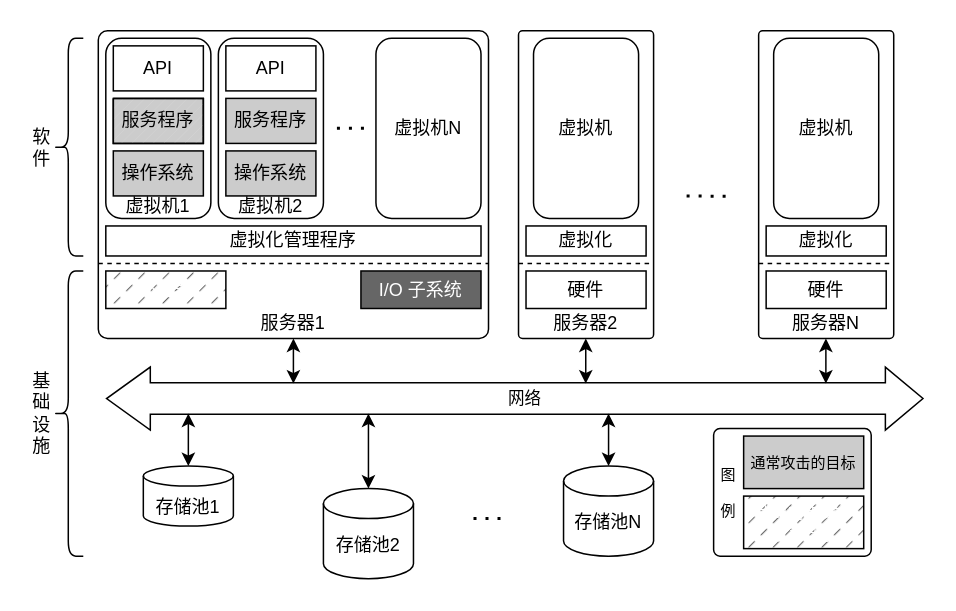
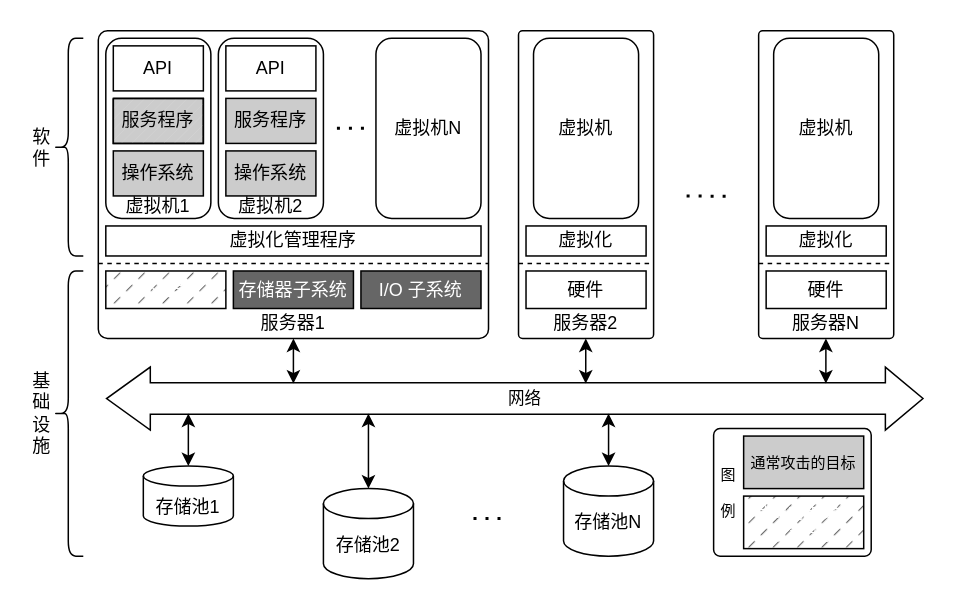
none -> (293, 290)
